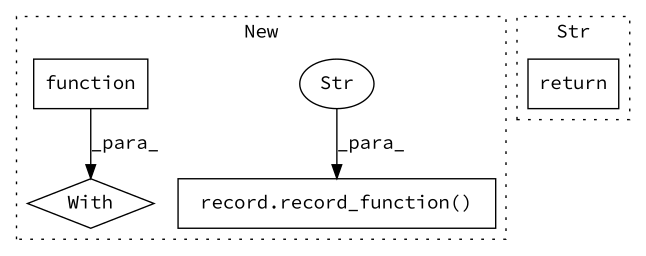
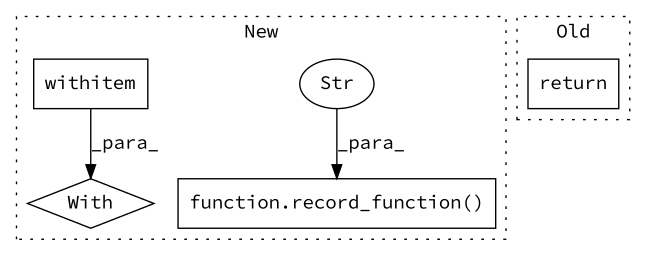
(573, 32) -> (573, 32)
(91, 84) -> (91, 84)
(337, 204) -> (337, 204)
